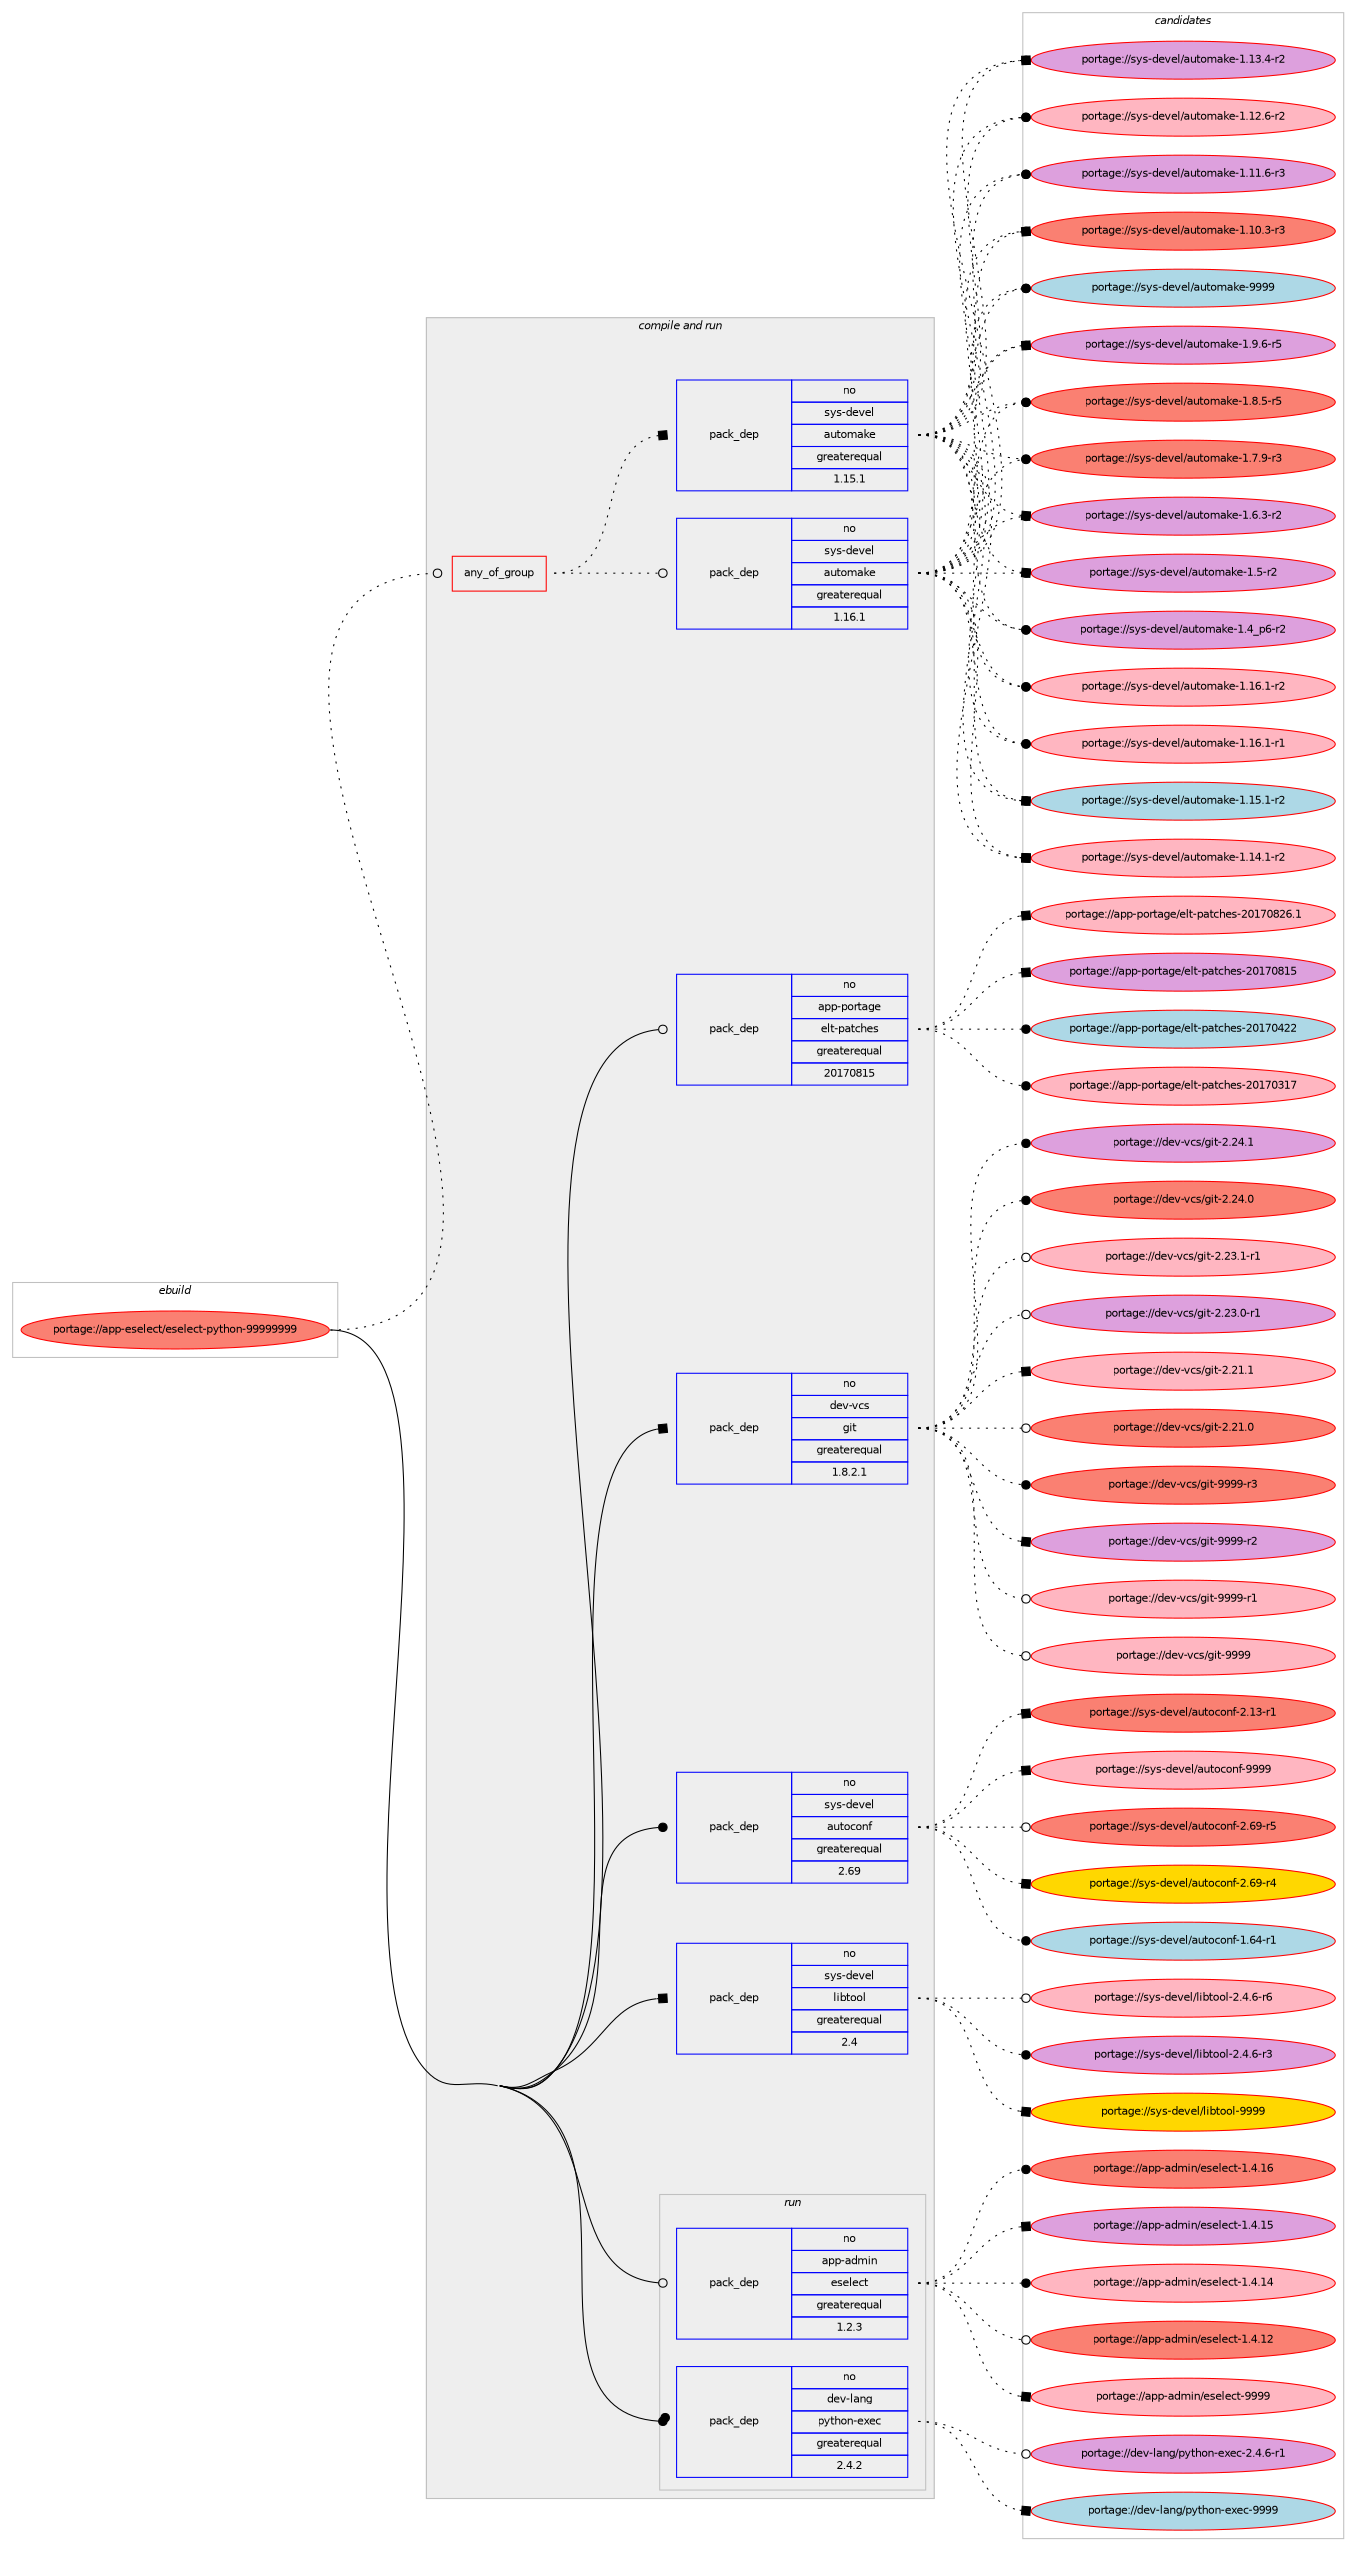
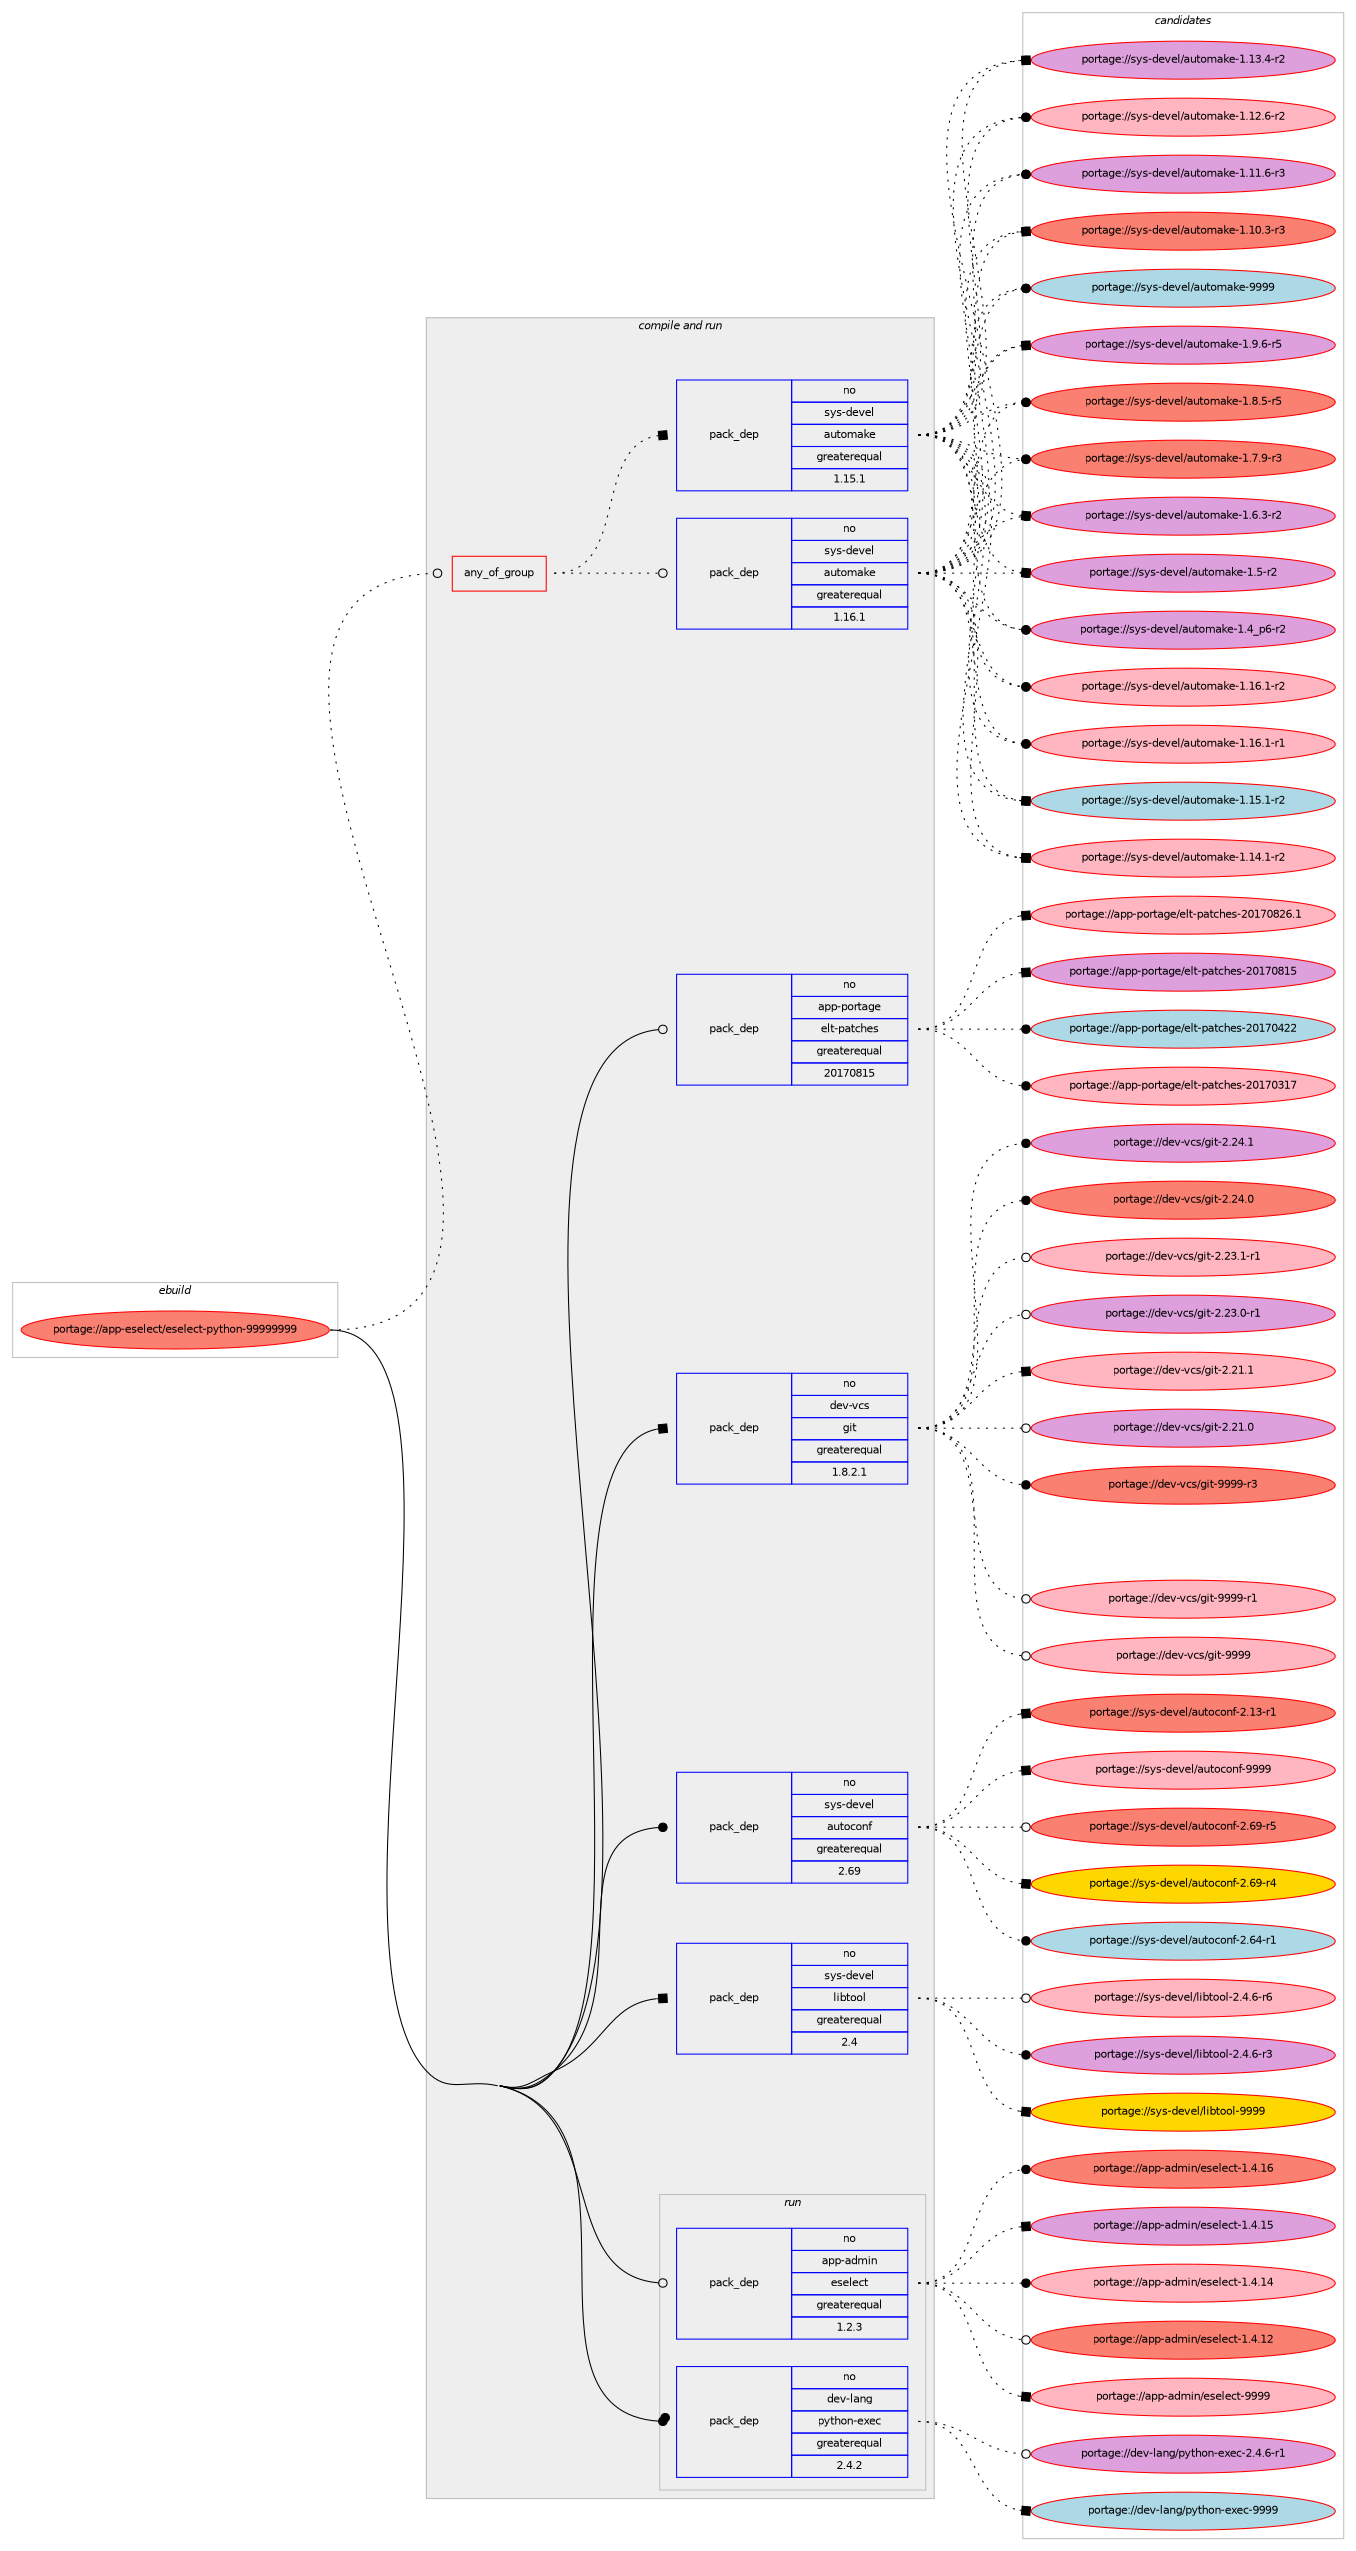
(1183, 1428) -> (1183, 1428)
(1183, 1542) -> none
(1183, 1941) -> (1183, 1941)
